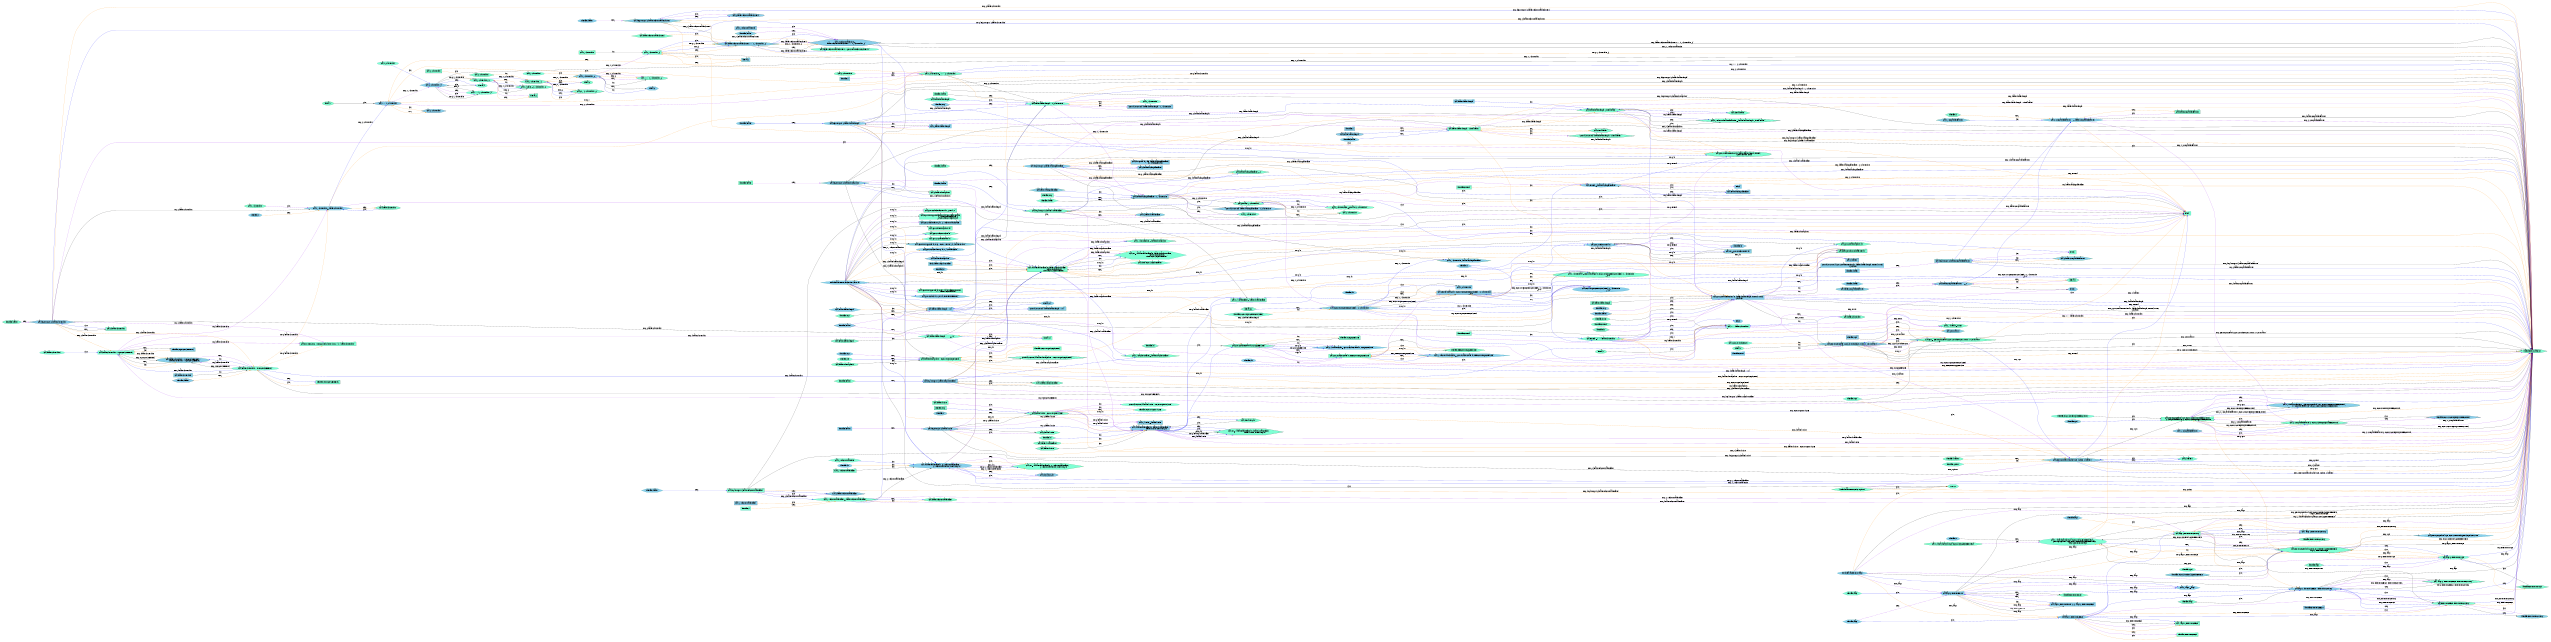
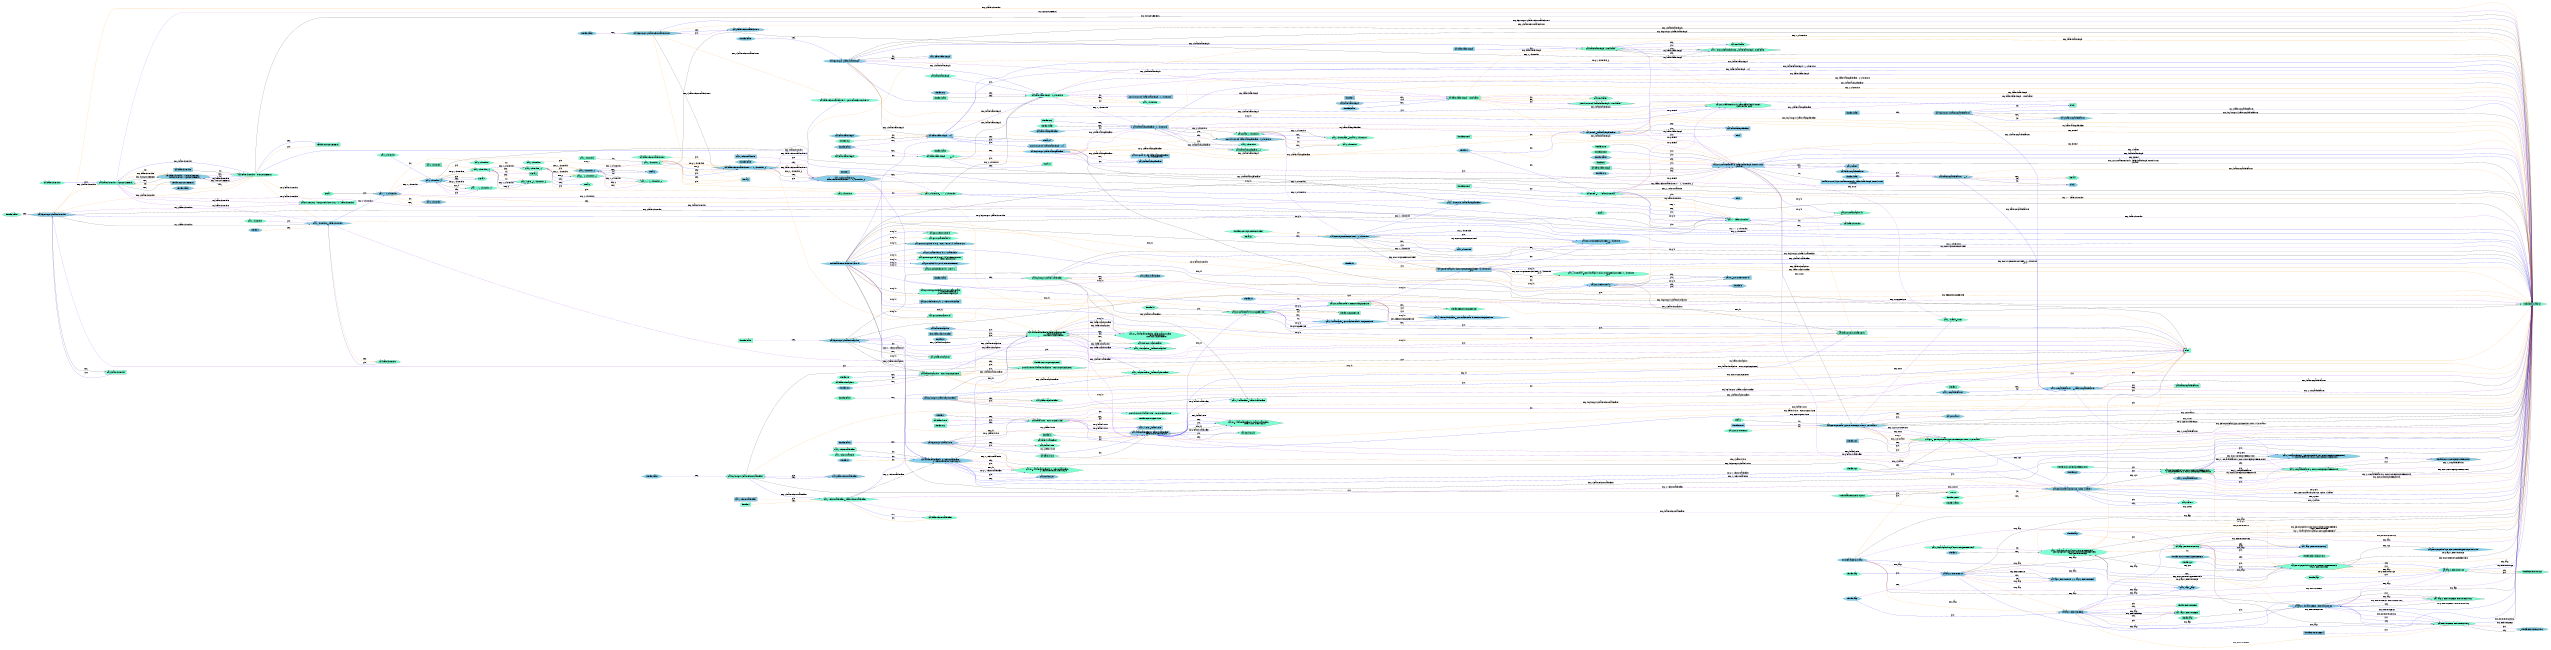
(1298, 353) -> (1298, 306)
(2073, 595) -> none
